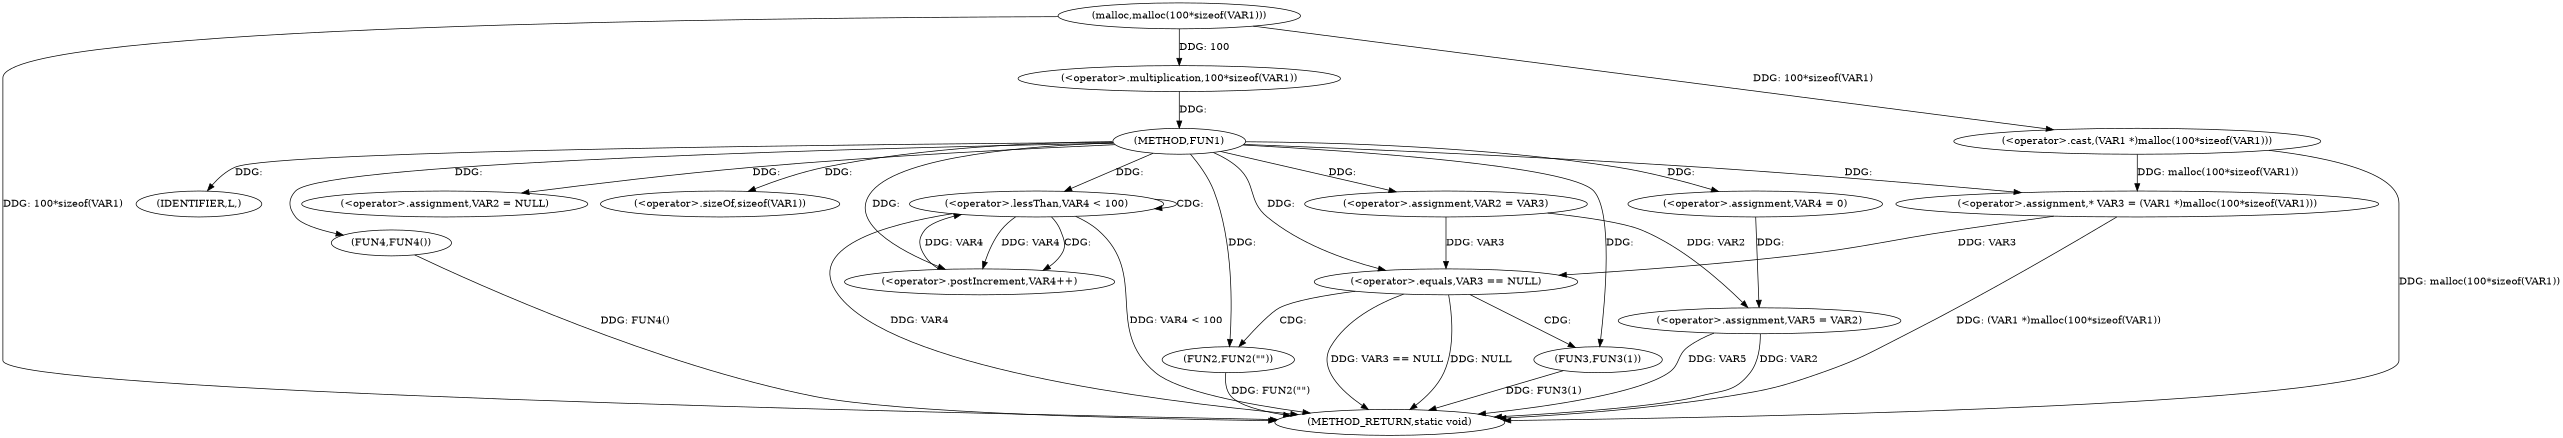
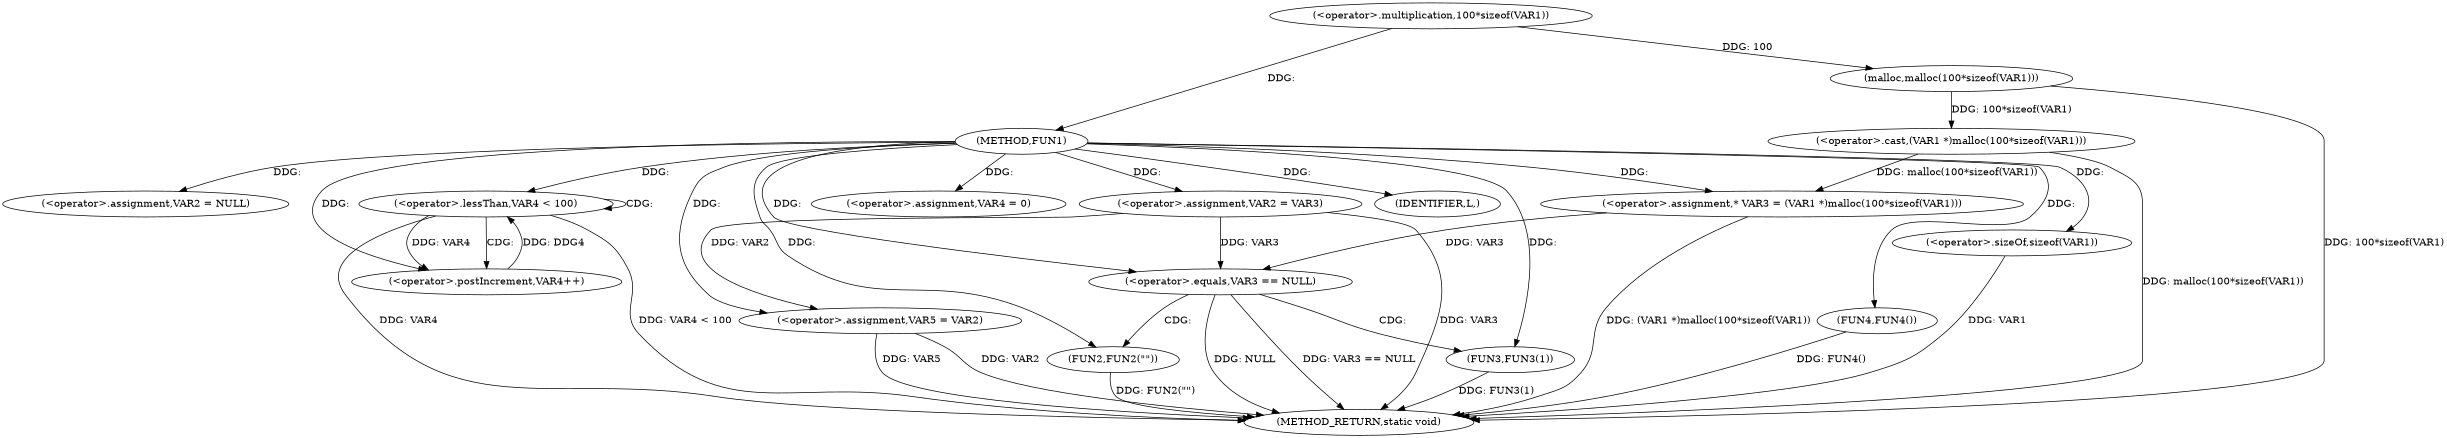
(1179, 44) -> (1692, 47)
(954, 243) -> (554, 243)
(1757, 254) -> (735, 164)
none -> (1440, 277)
none -> (1762, 392)
